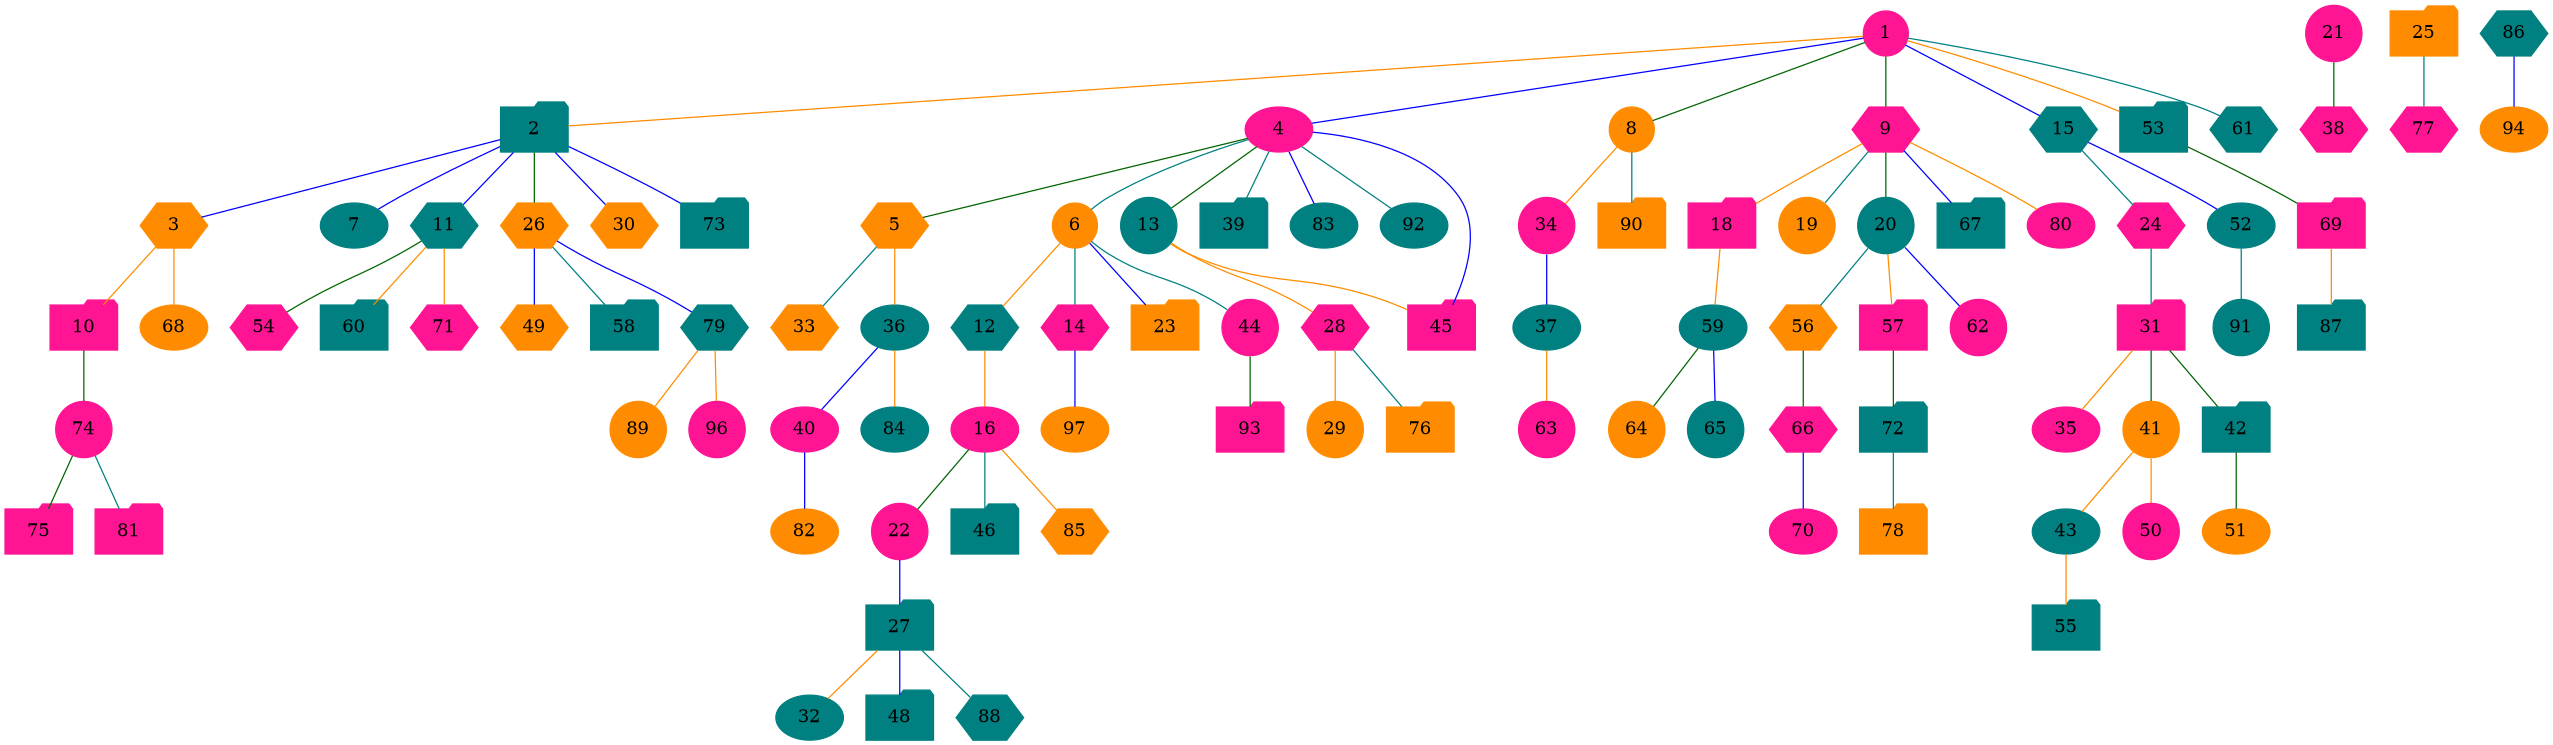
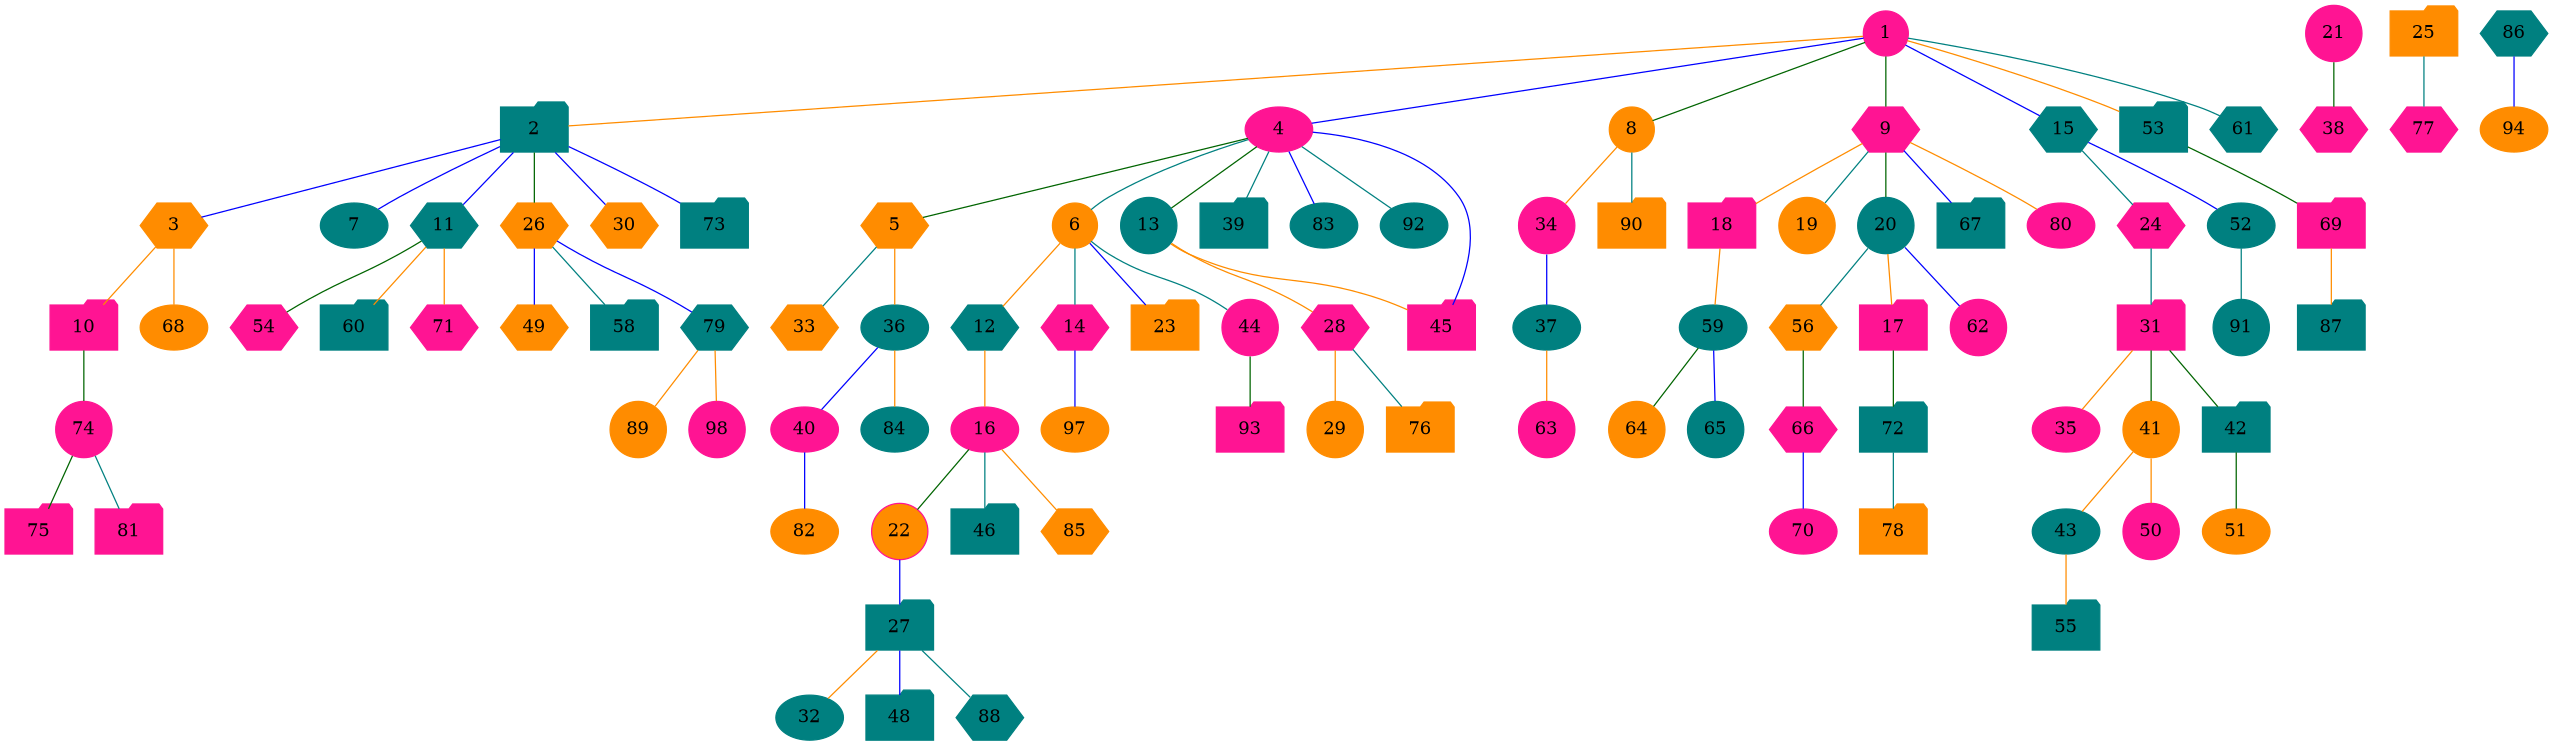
(1893, 328) -> (1893, 328)
(717, 430) -> (717, 430)
(900, 532) -> (900, 532)
